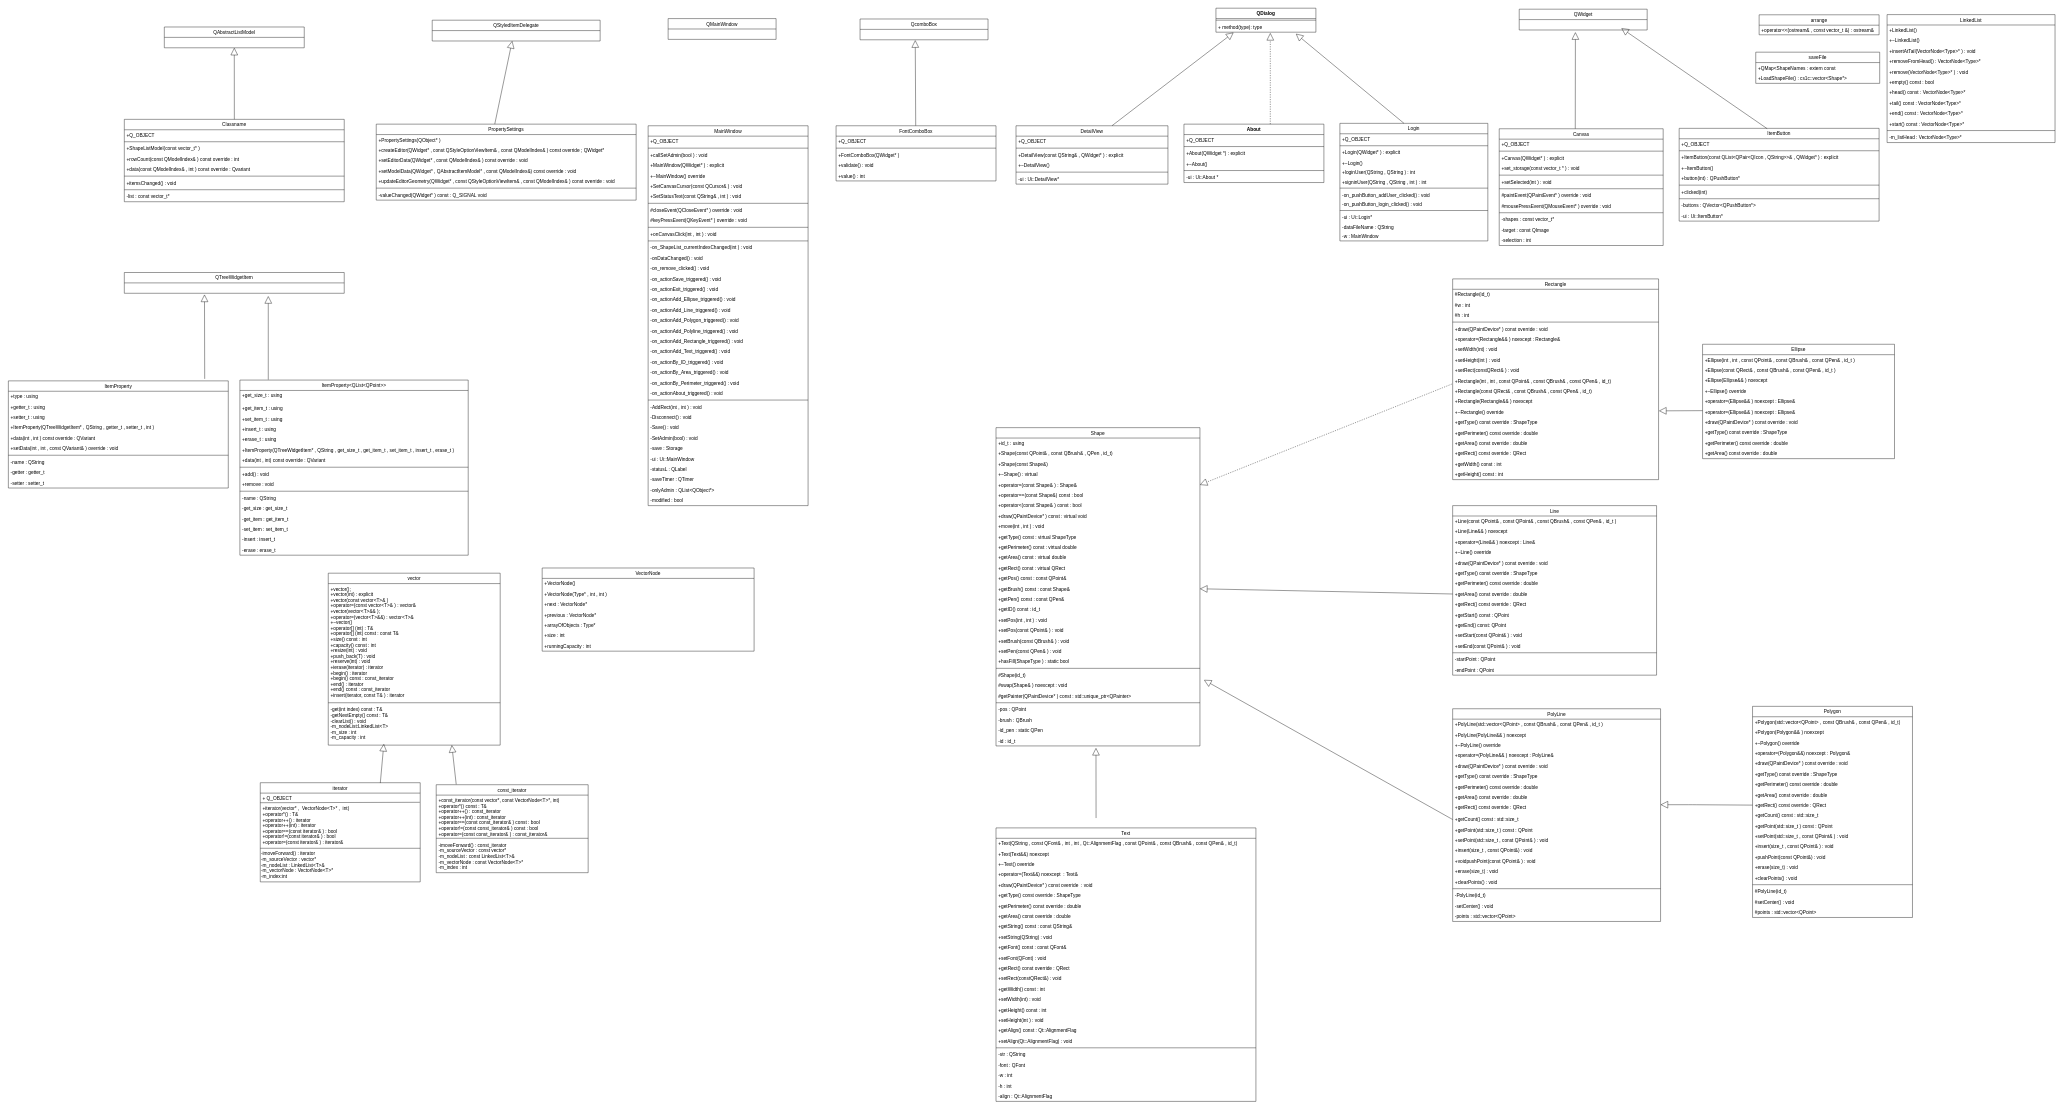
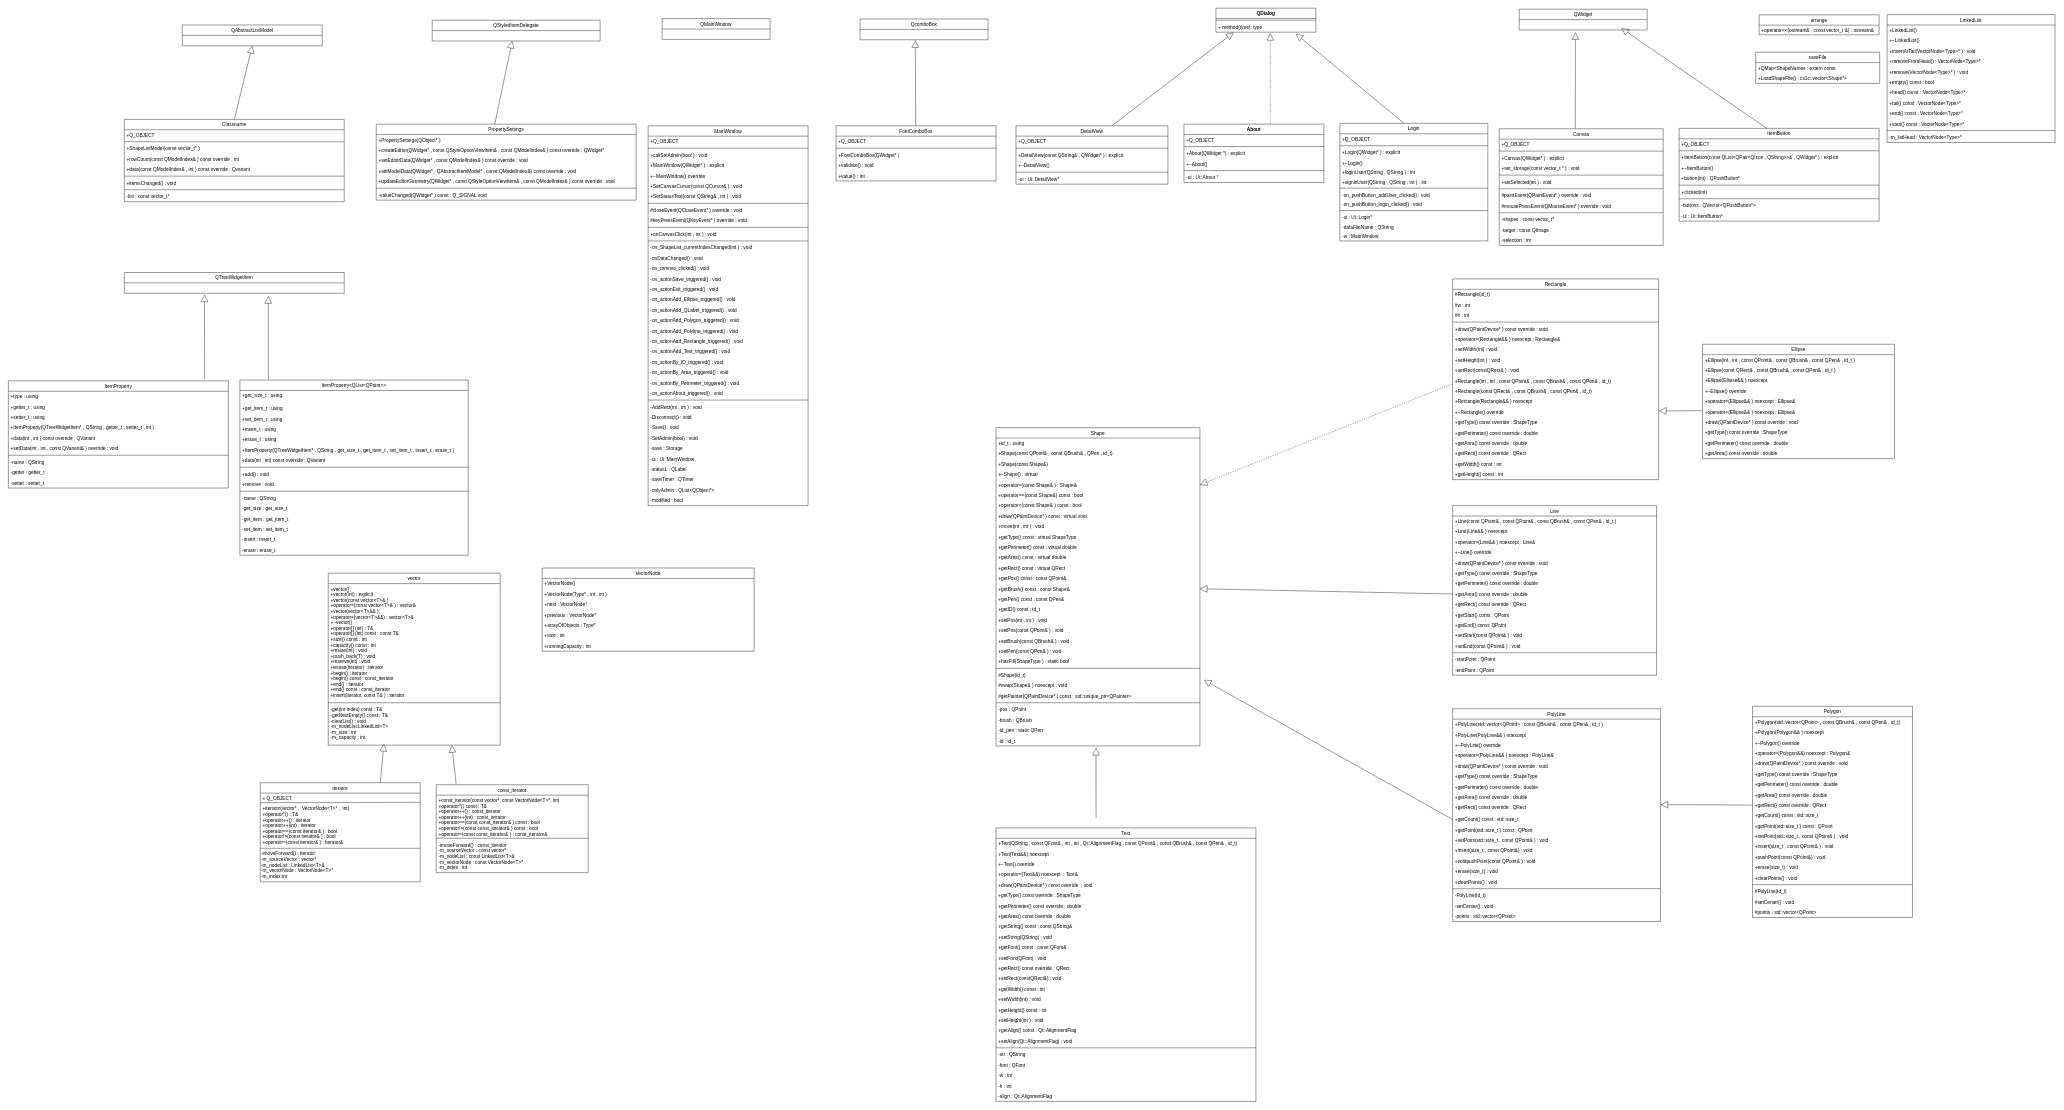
(722, 29) -> (716, 29)
(234, 37) -> (252, 35)
(696, 310) -> (699, 310)
